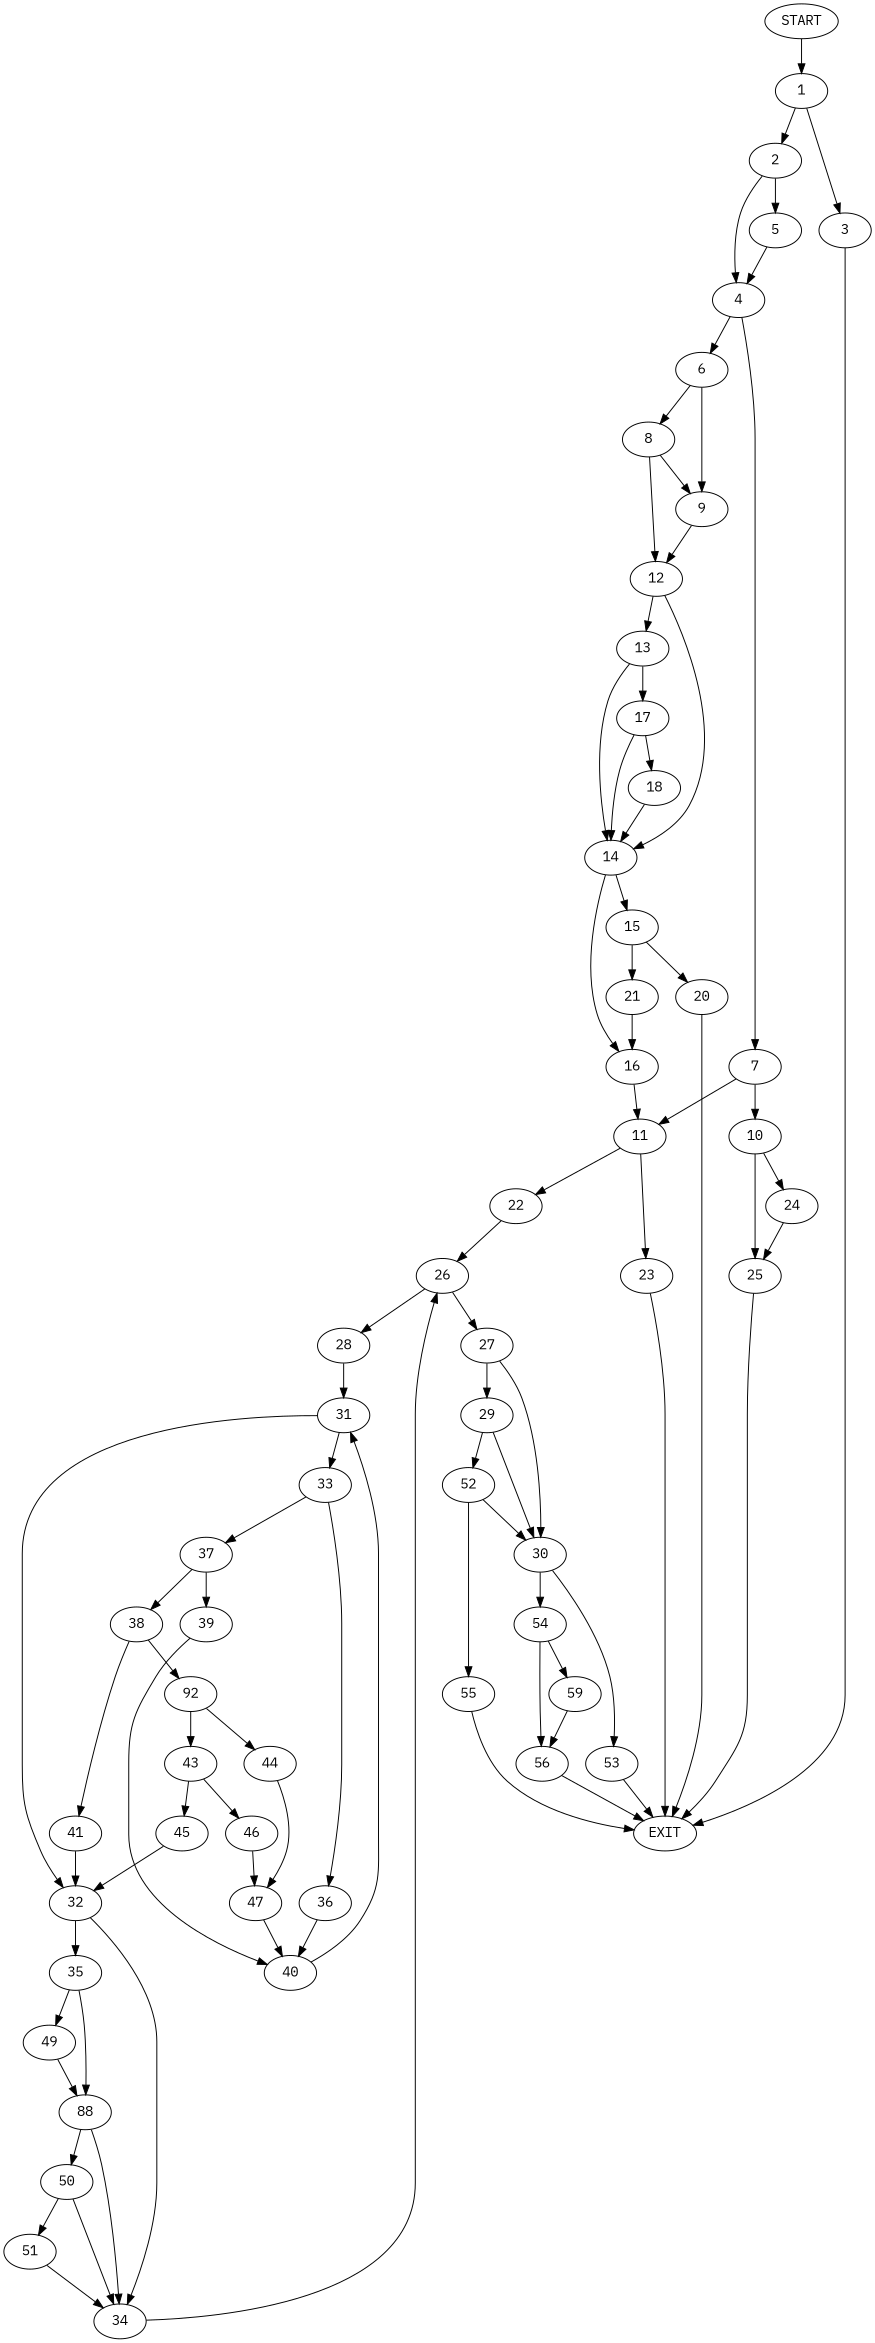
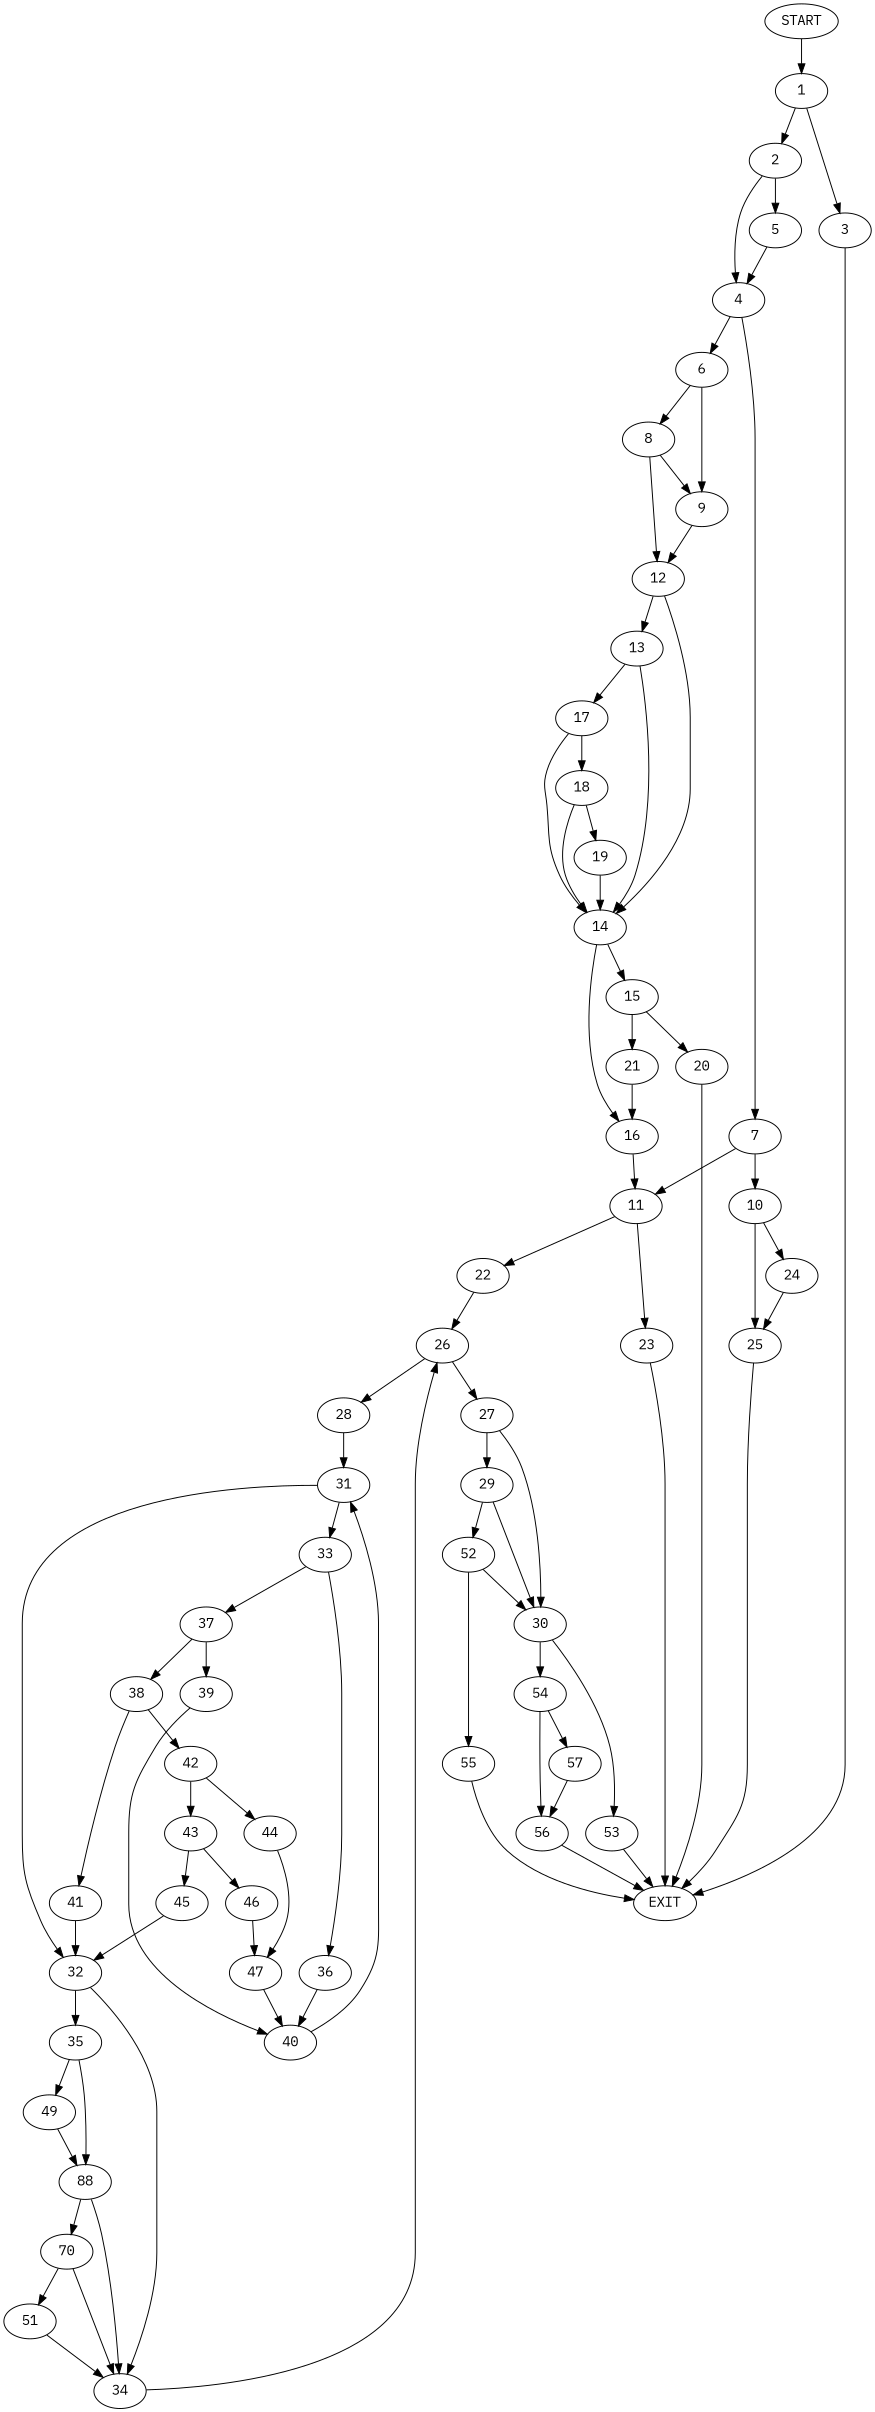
none -> (600, 858)
(191, 1694) -> (191, 1764)
(575, 1694) -> (575, 1764)
(67, 2182) -> (67, 2252)
